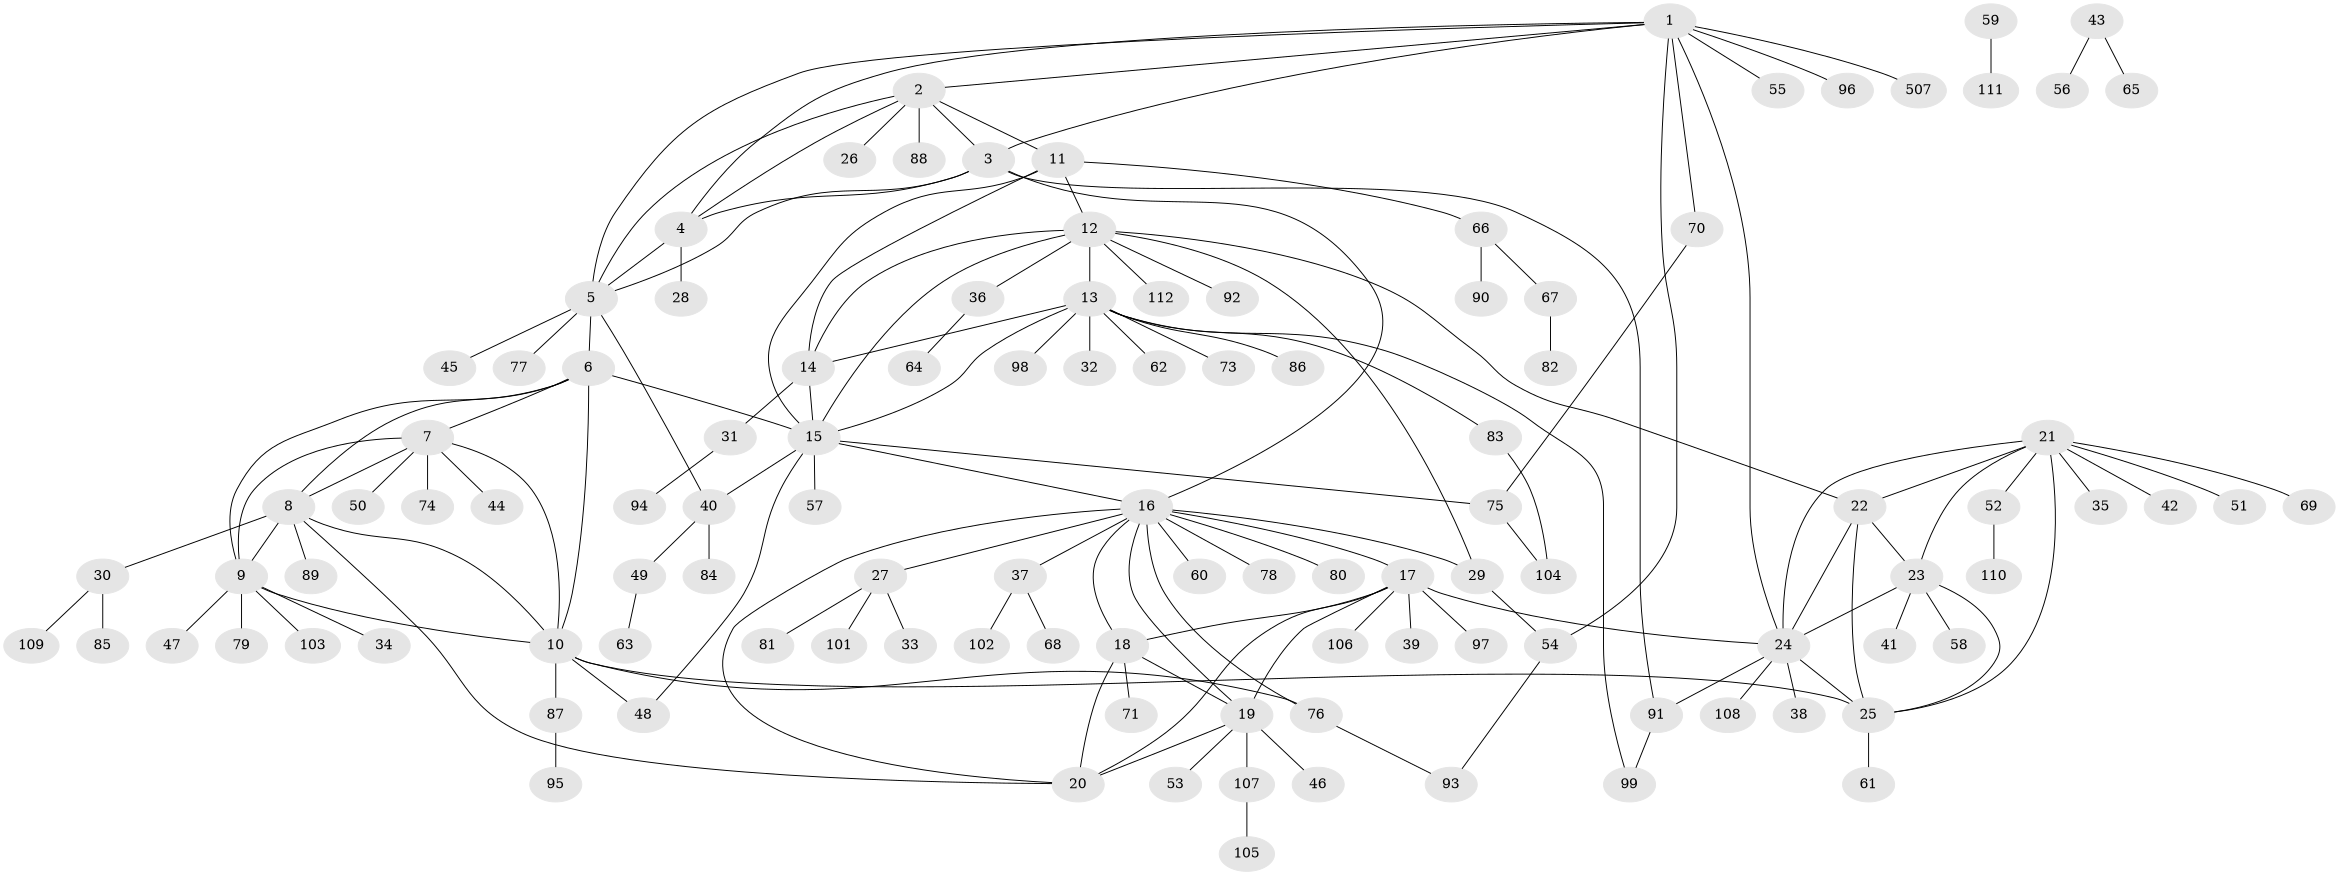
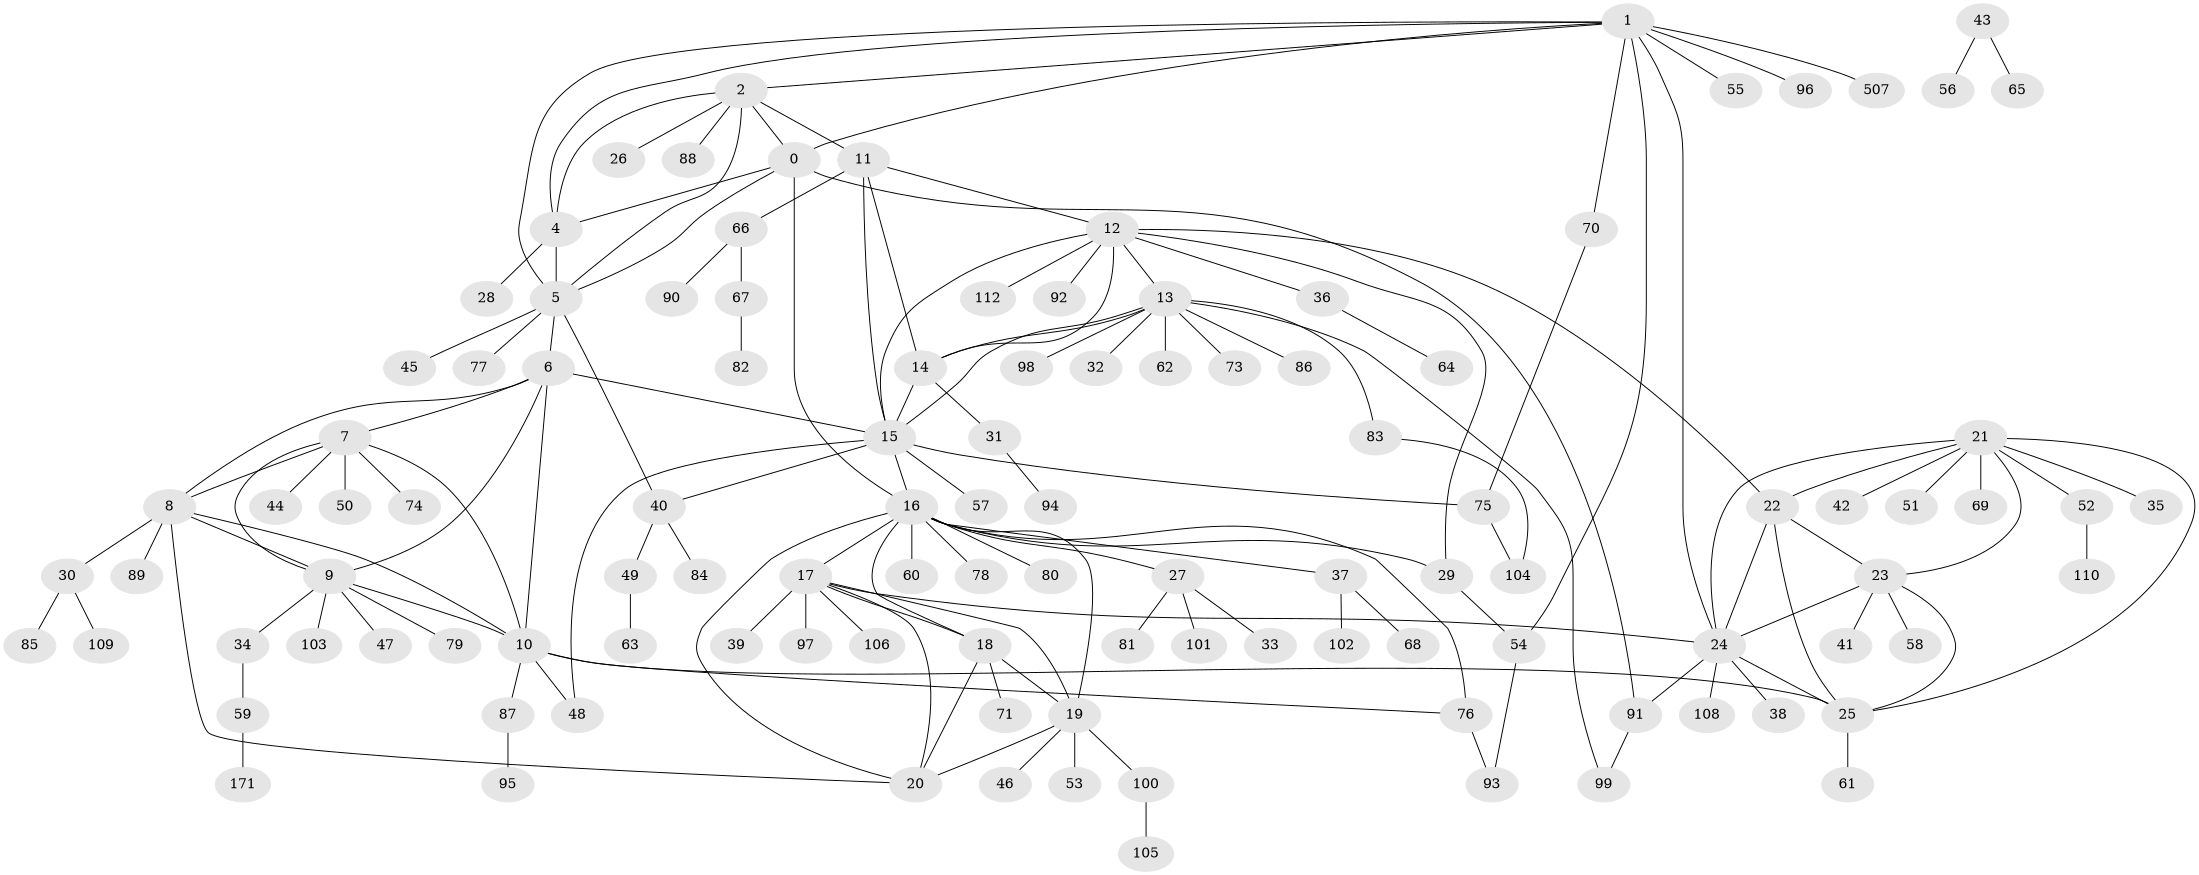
(1991, 91) -> (243, 785)
(989, 160) -> (794, 160)
none -> (243, 681)
(1247, 785) -> (1146, 785)
